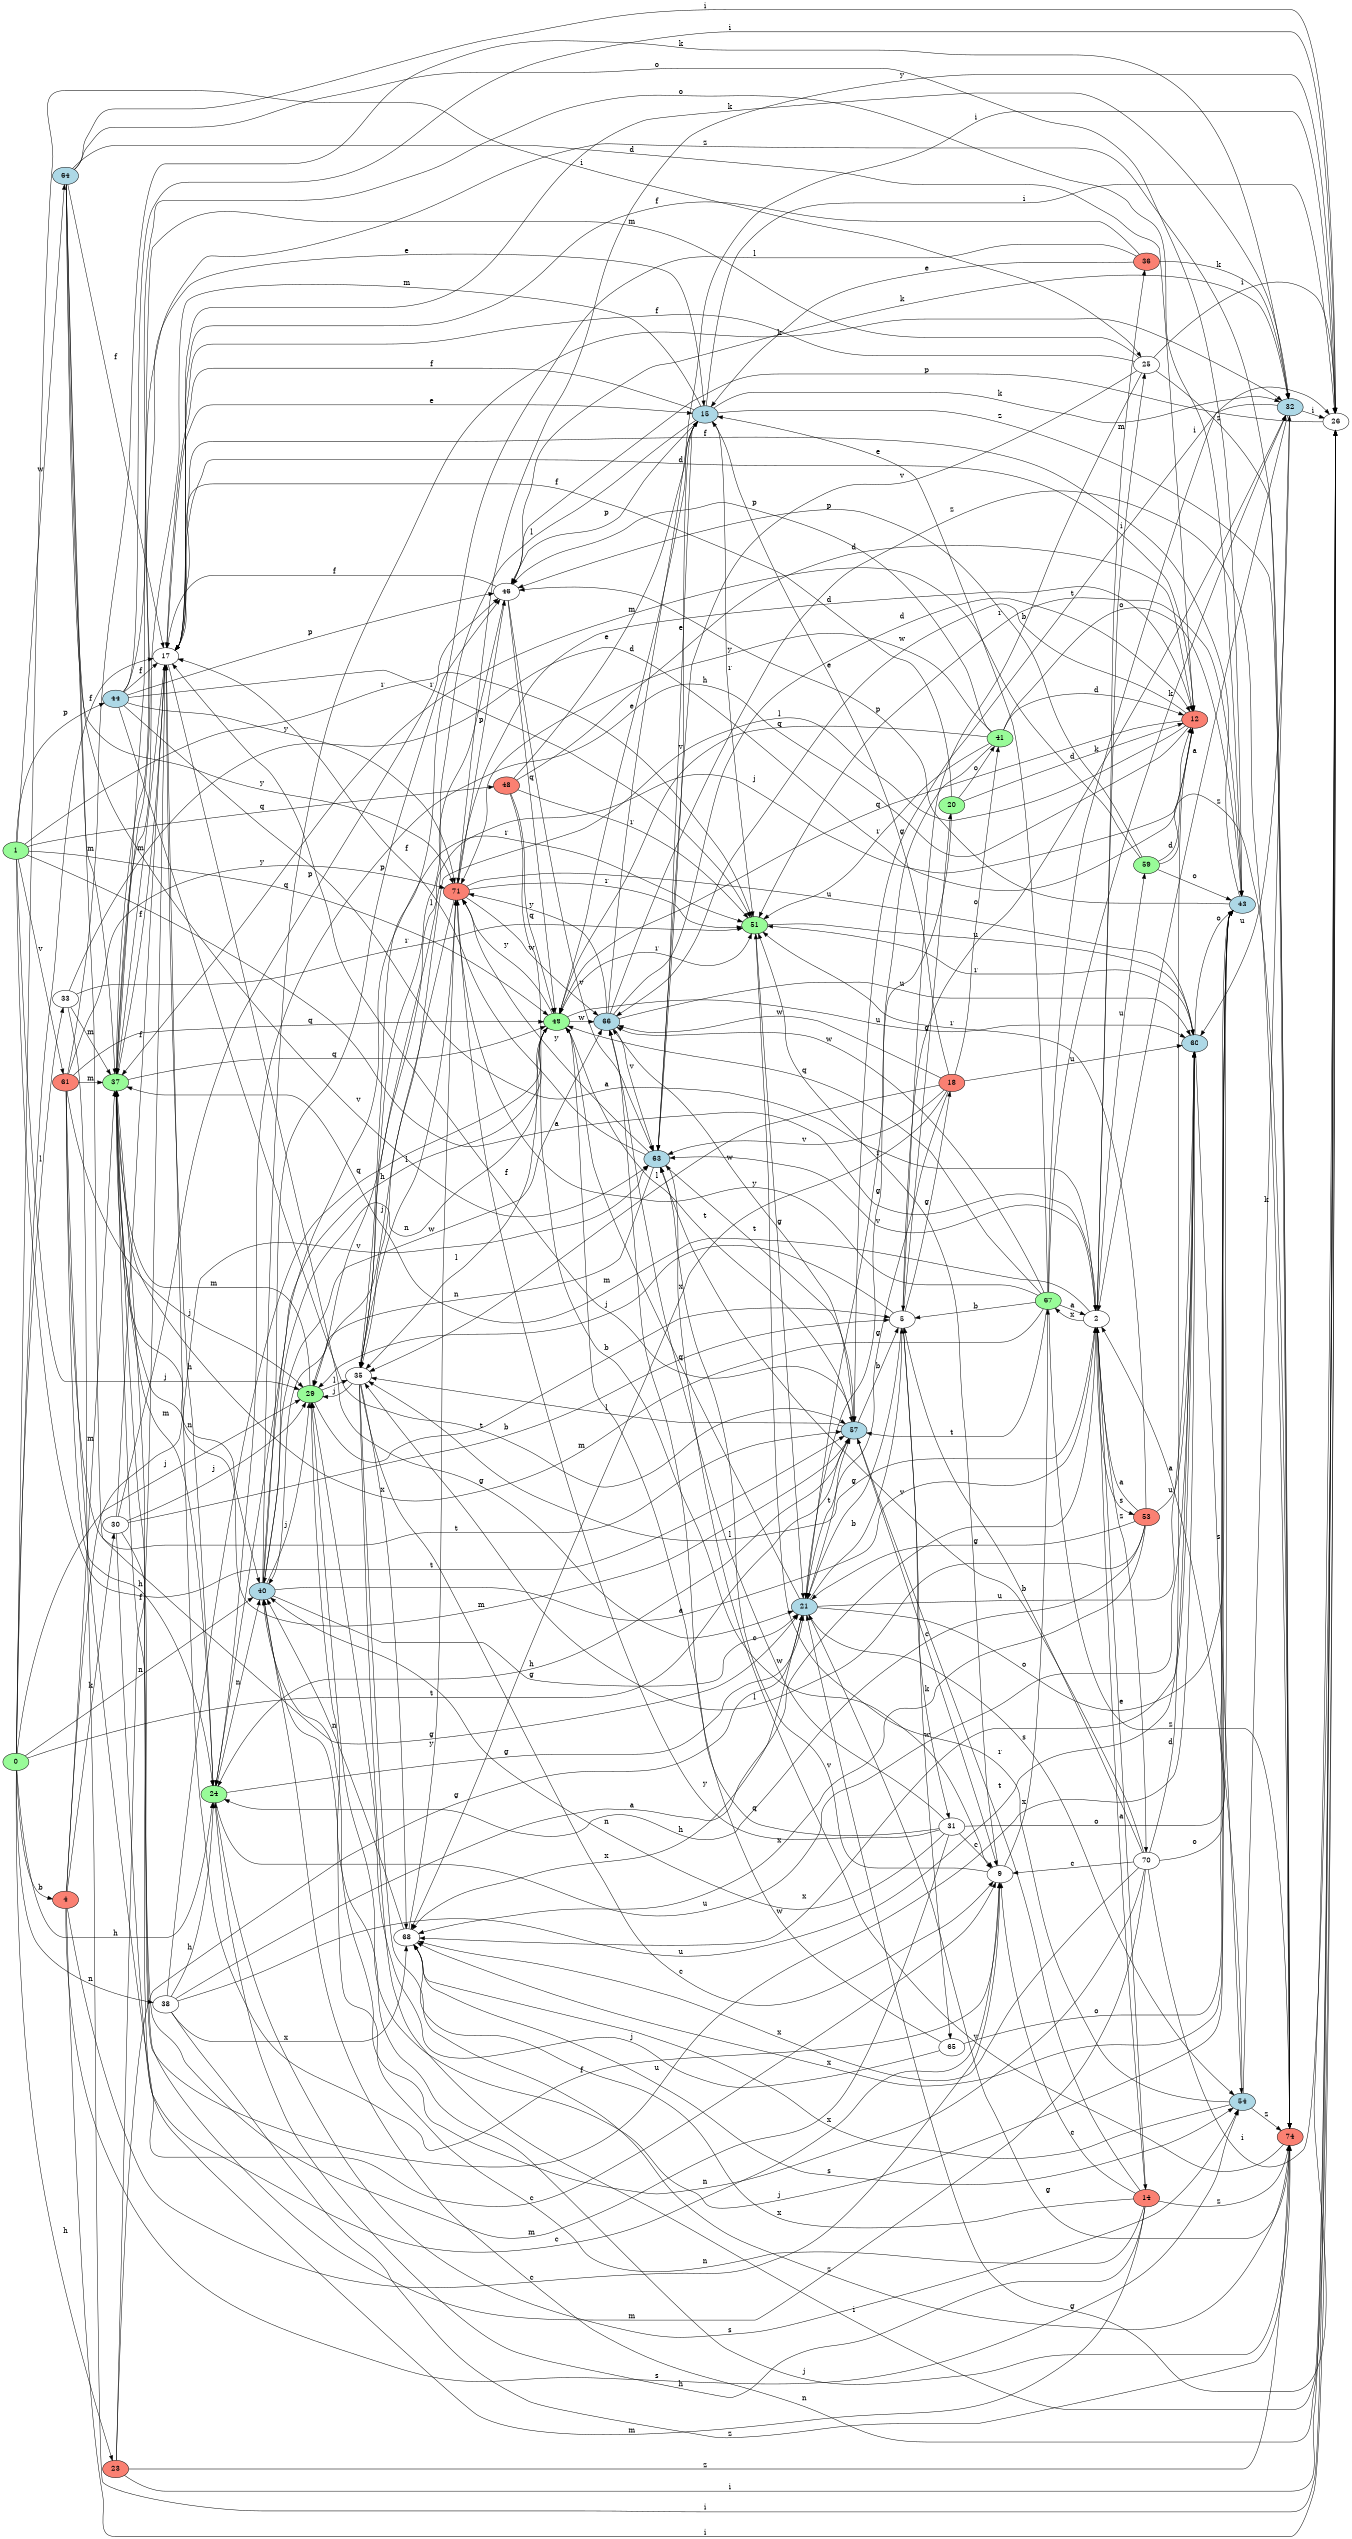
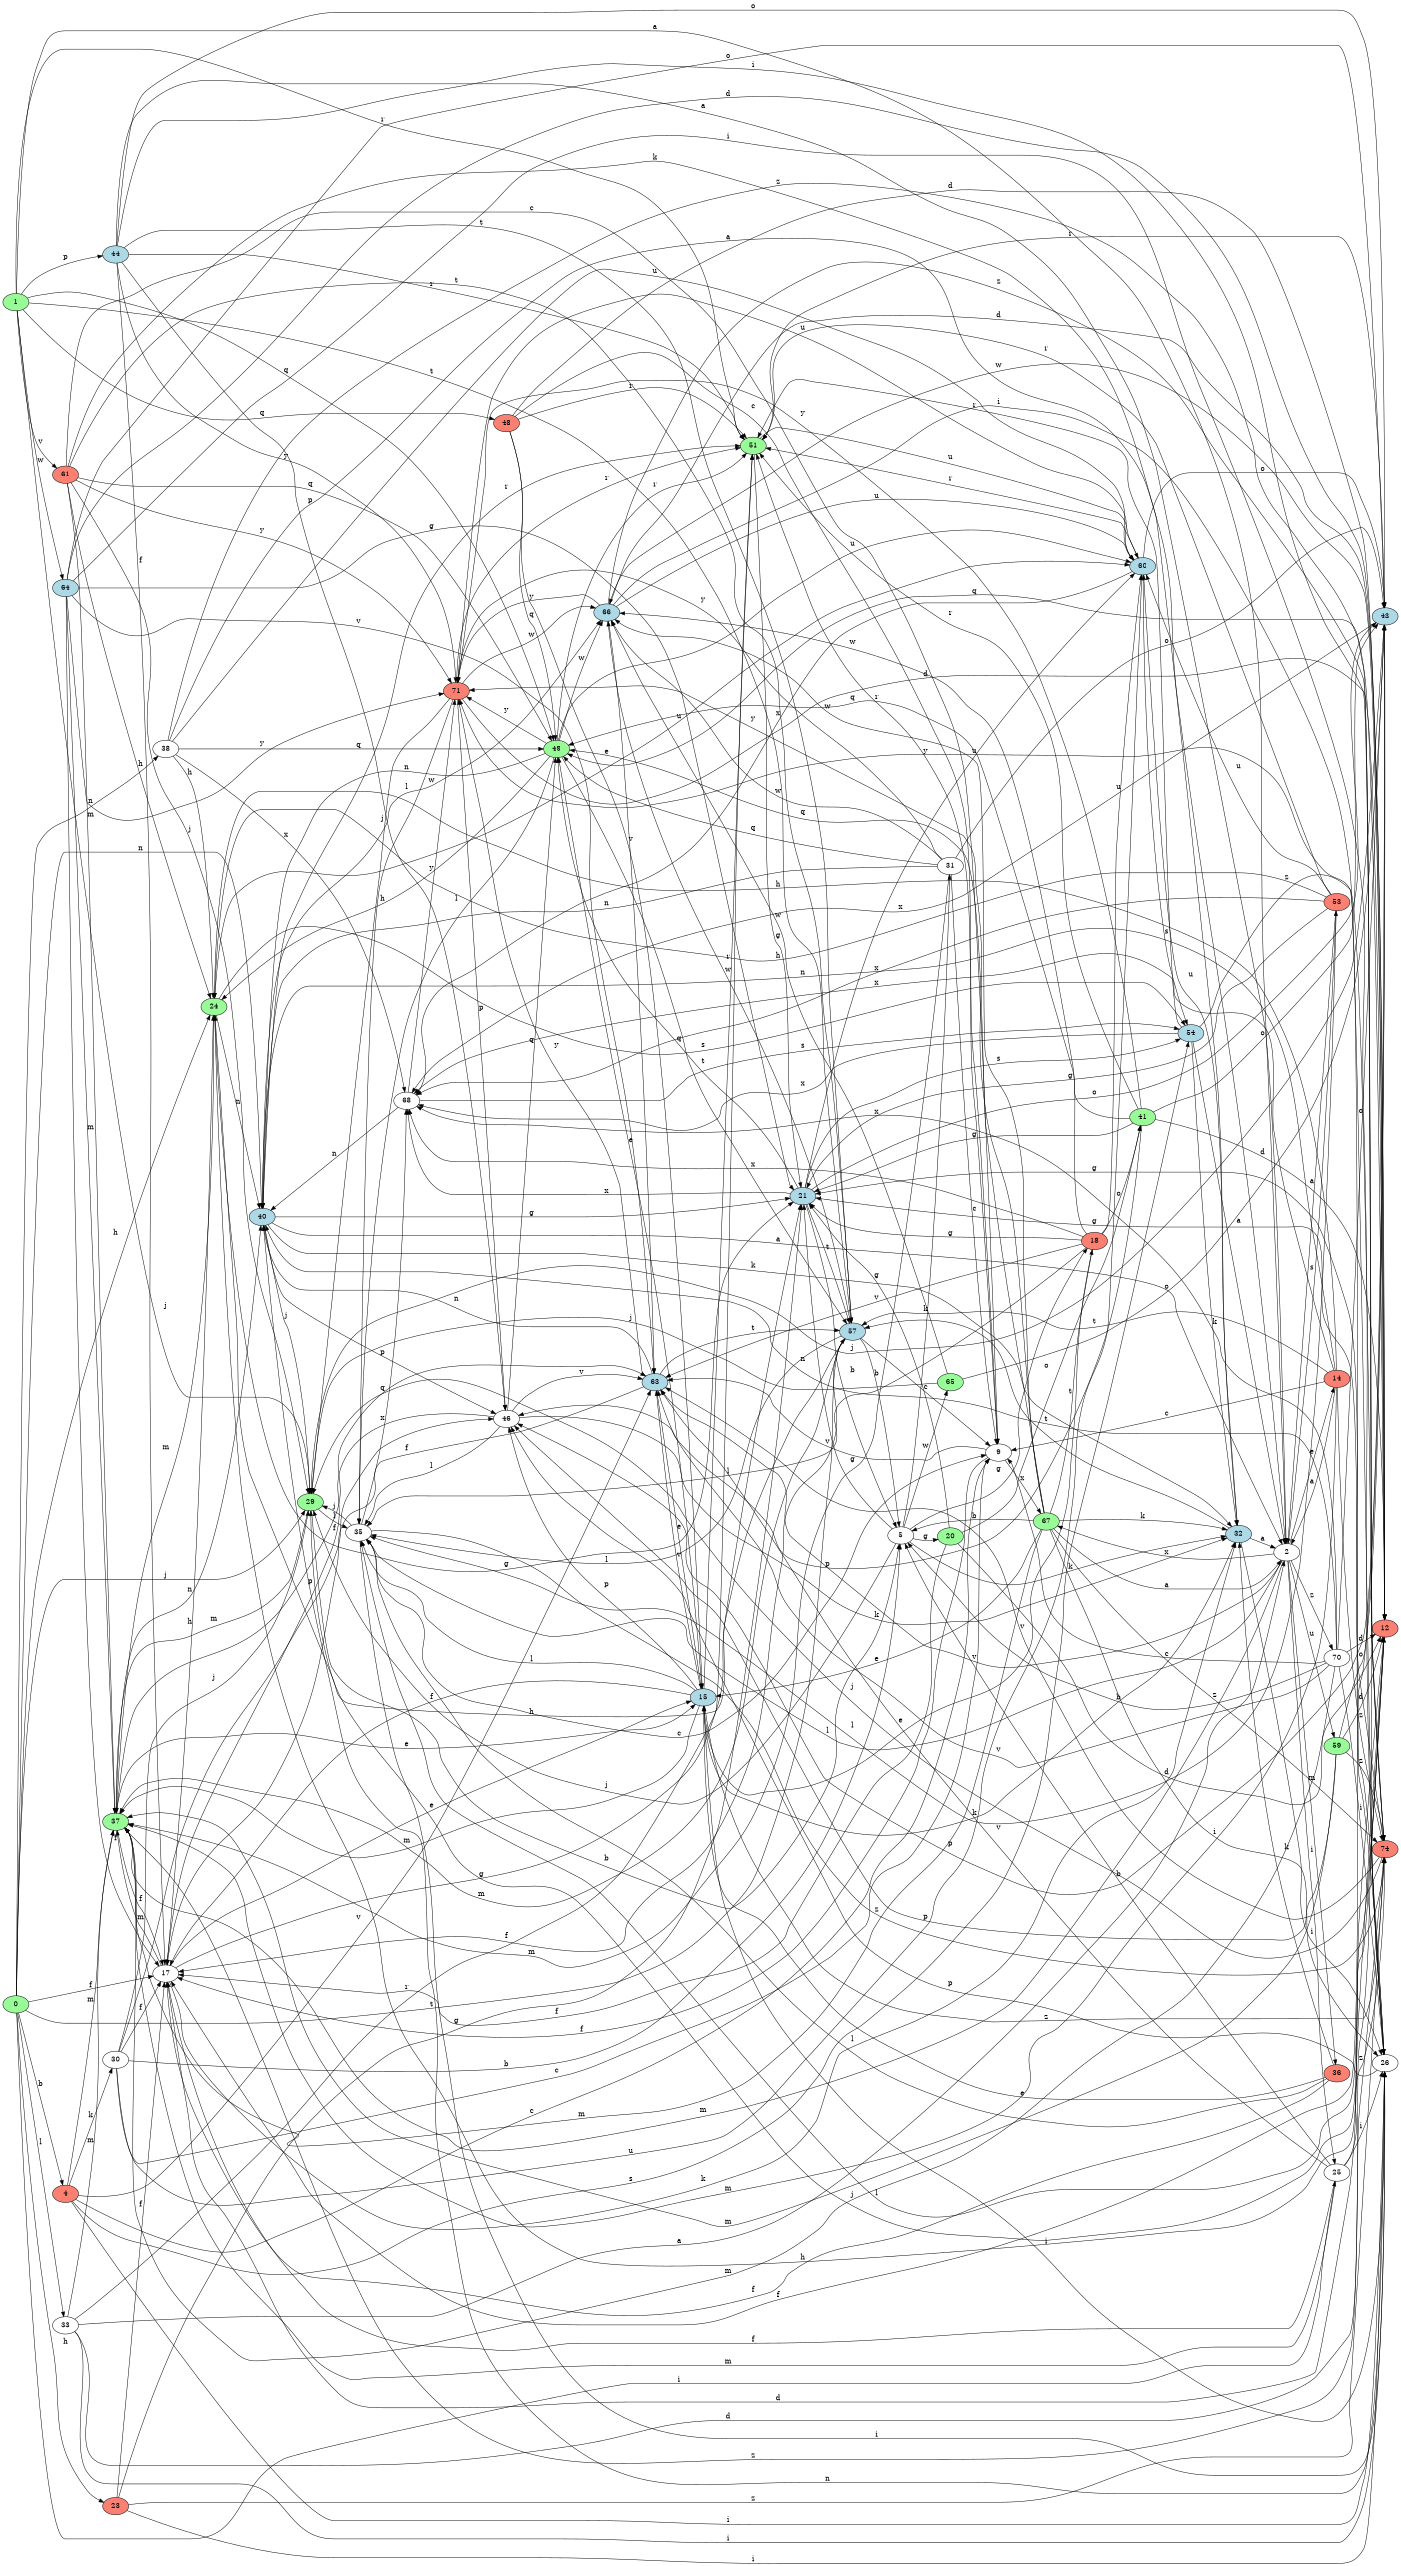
(336, 1058) -> (329, 1530)
(1006, 1434) -> (1074, 1384)
(952, 2047) -> (950, 1382)
none -> (837, 2183)
